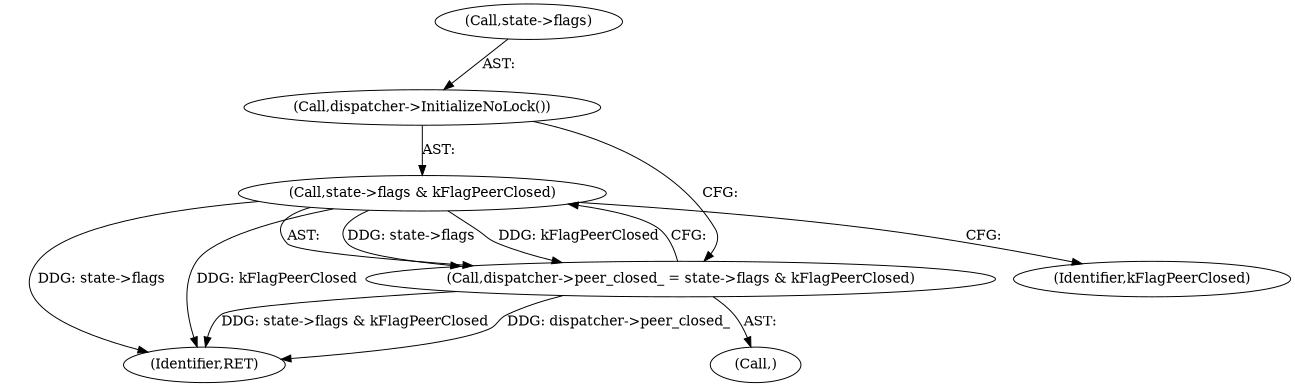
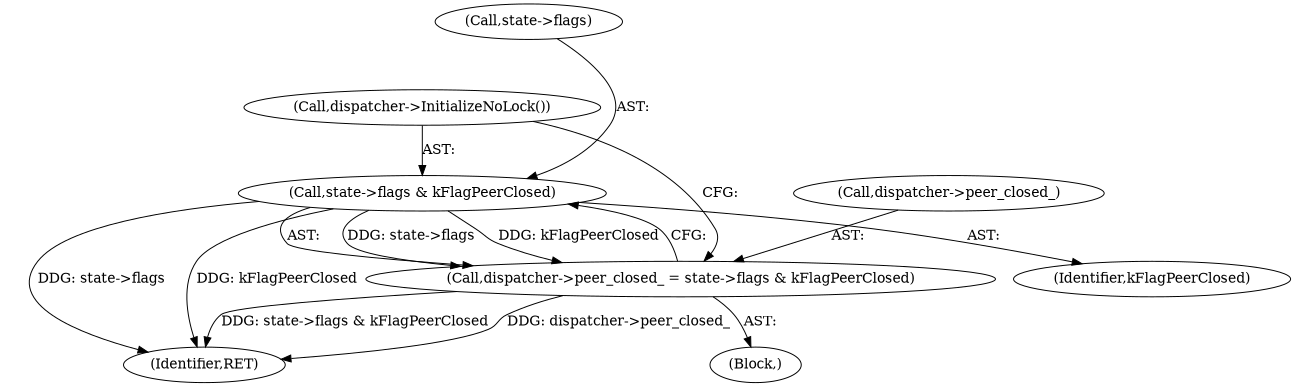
(480, 61) -> (614, 115)
none -> (949, 193)
(986, 236) -> (986, 236)
(756, 365) -> (756, 365)
